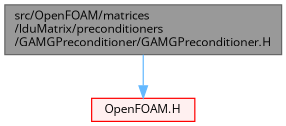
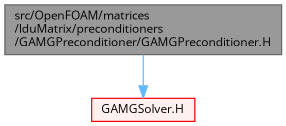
(143, 110) -> (143, 110)
